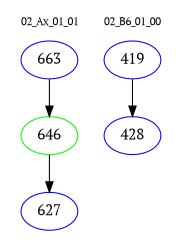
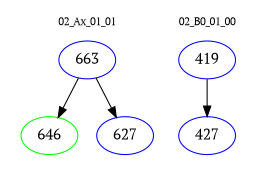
(133, 23) -> (208, 23)
(132, 136) -> (207, 136)
(49, 168) -> (104, 93)
